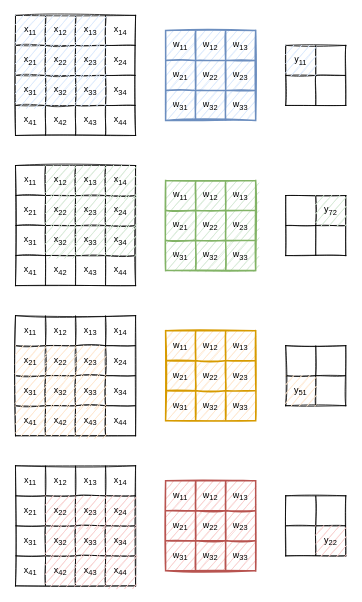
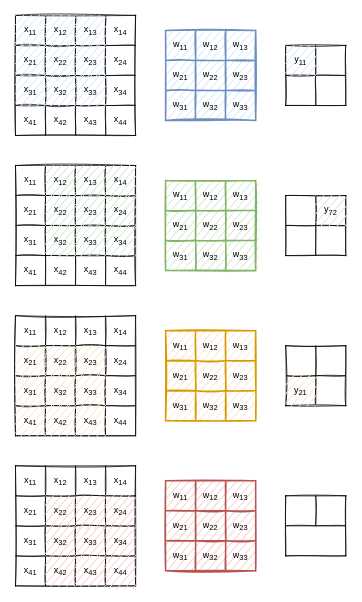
(300, 390) -> (300, 390)
(330, 540) -> none
